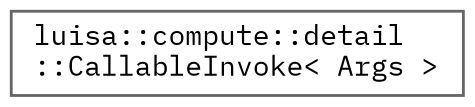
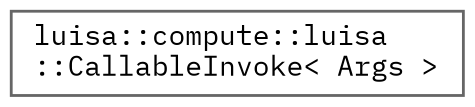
(237, 53) -> (237, 53)
